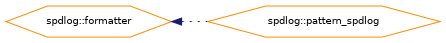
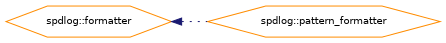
(324, 22) -> (324, 22)
